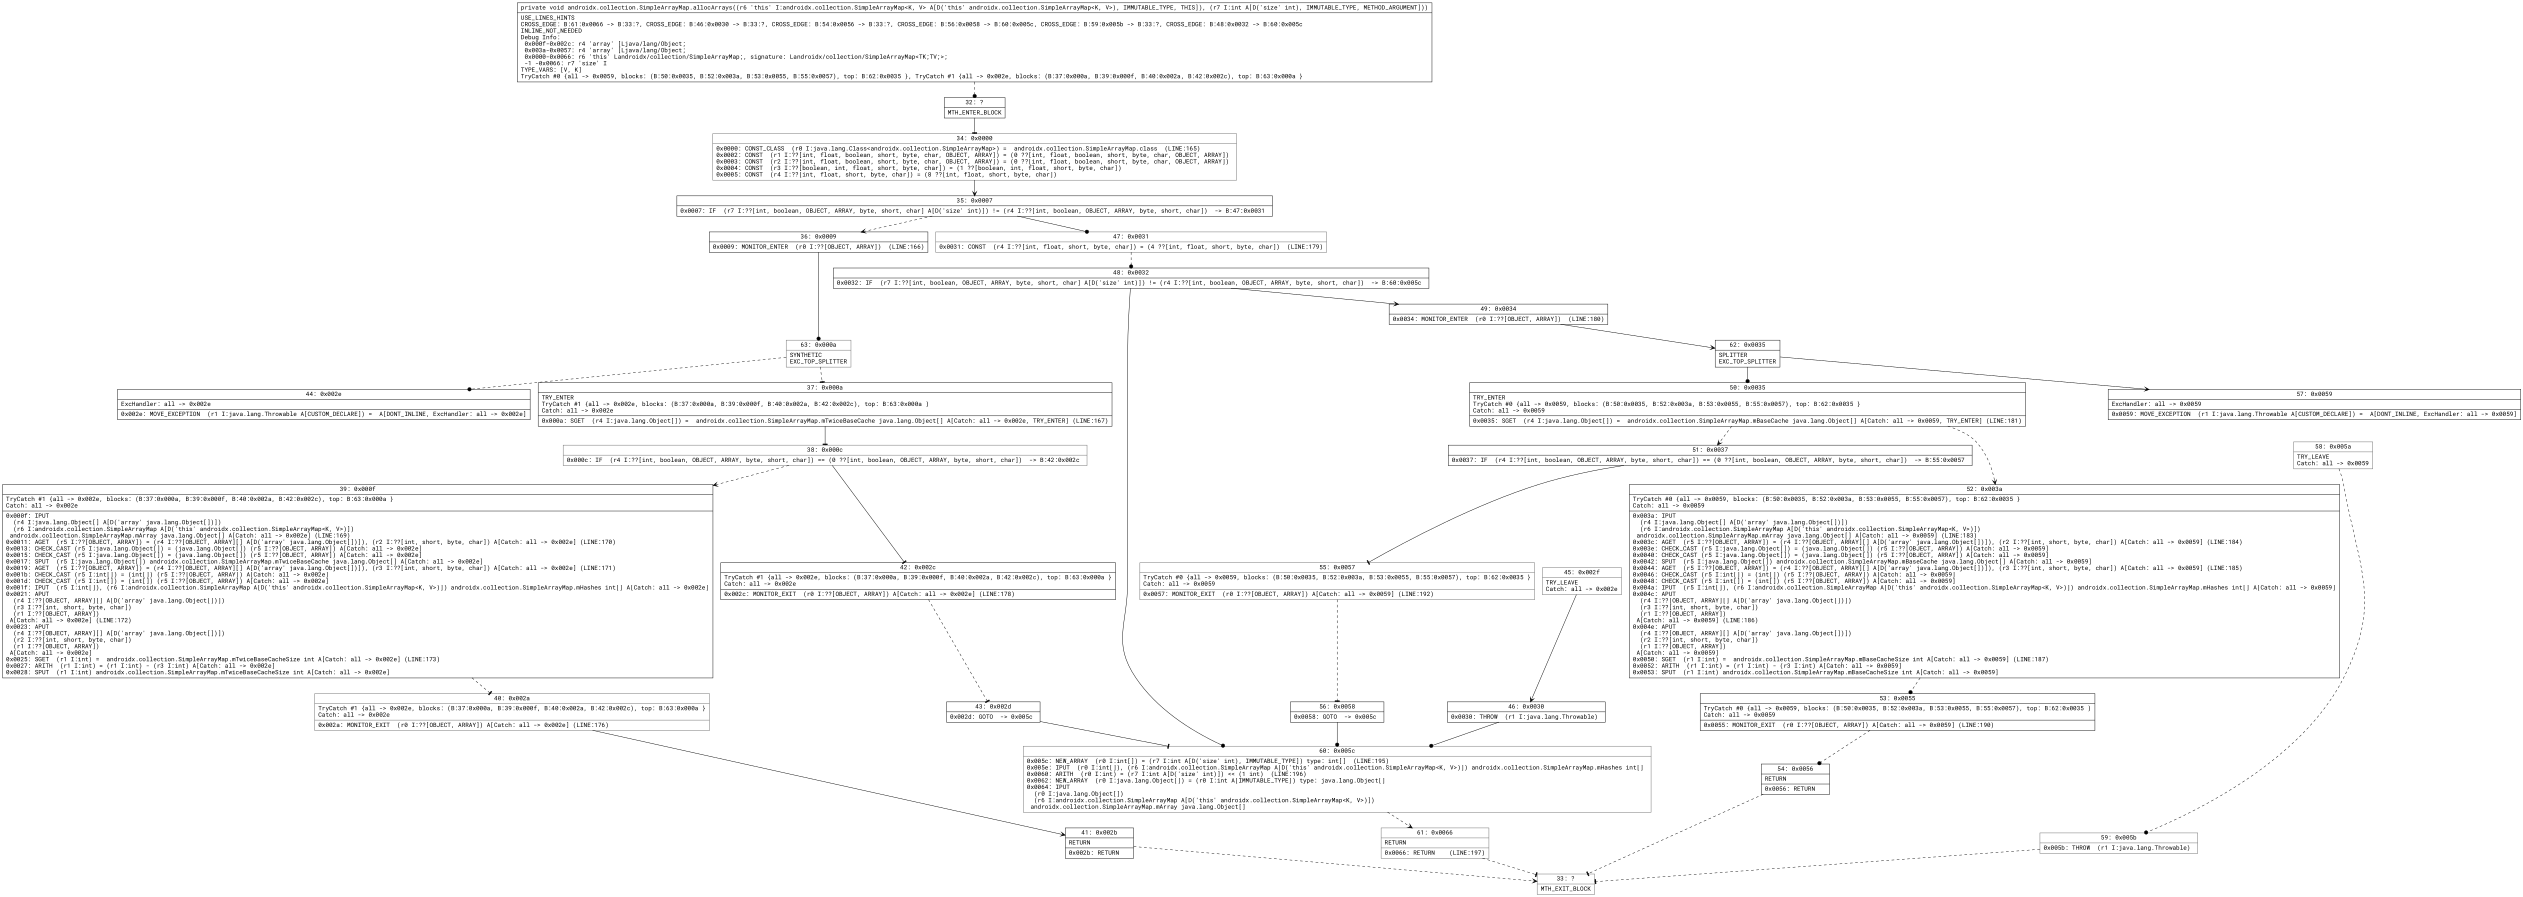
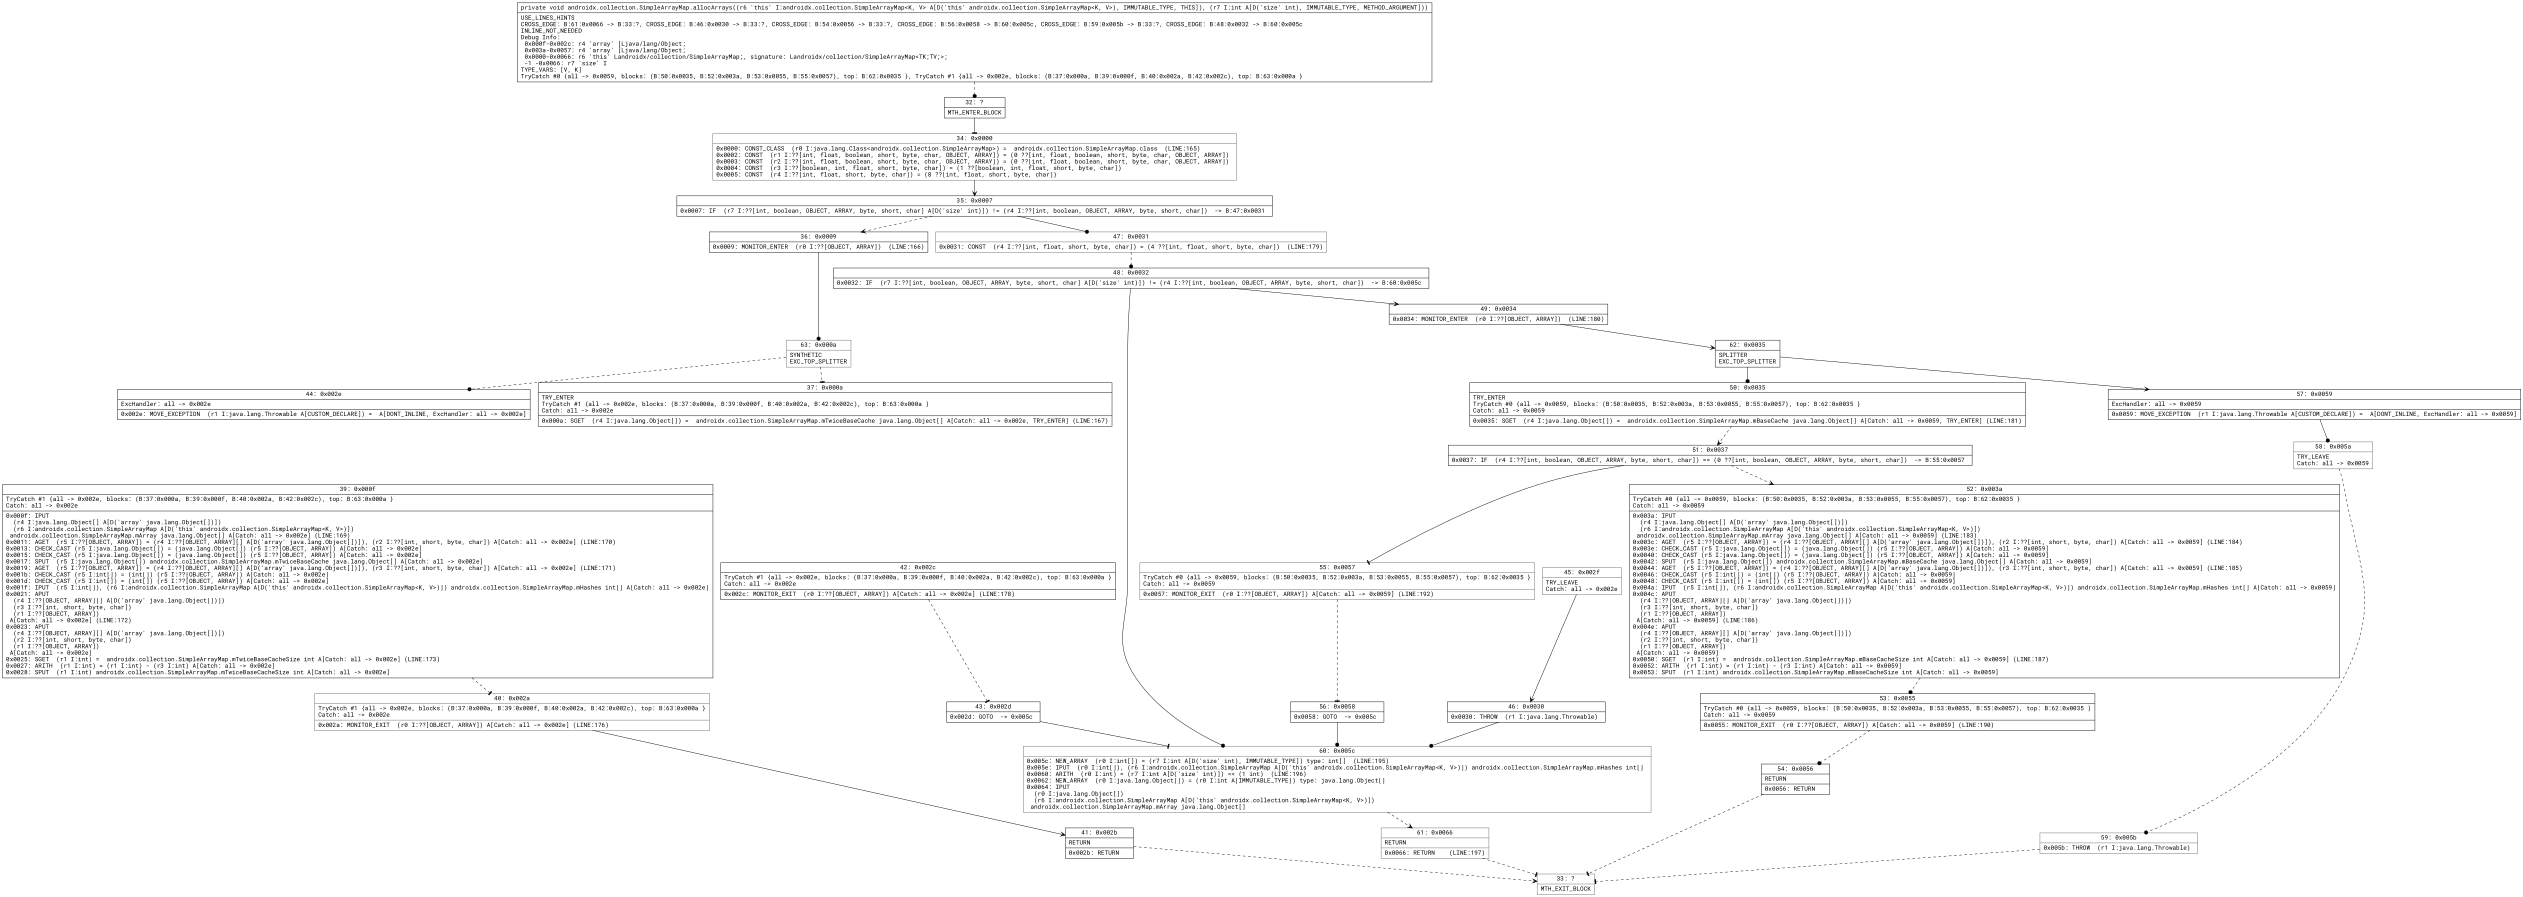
none -> (2324, 429)
(1979, 446) -> (1750, 474)
(825, 455) -> none
